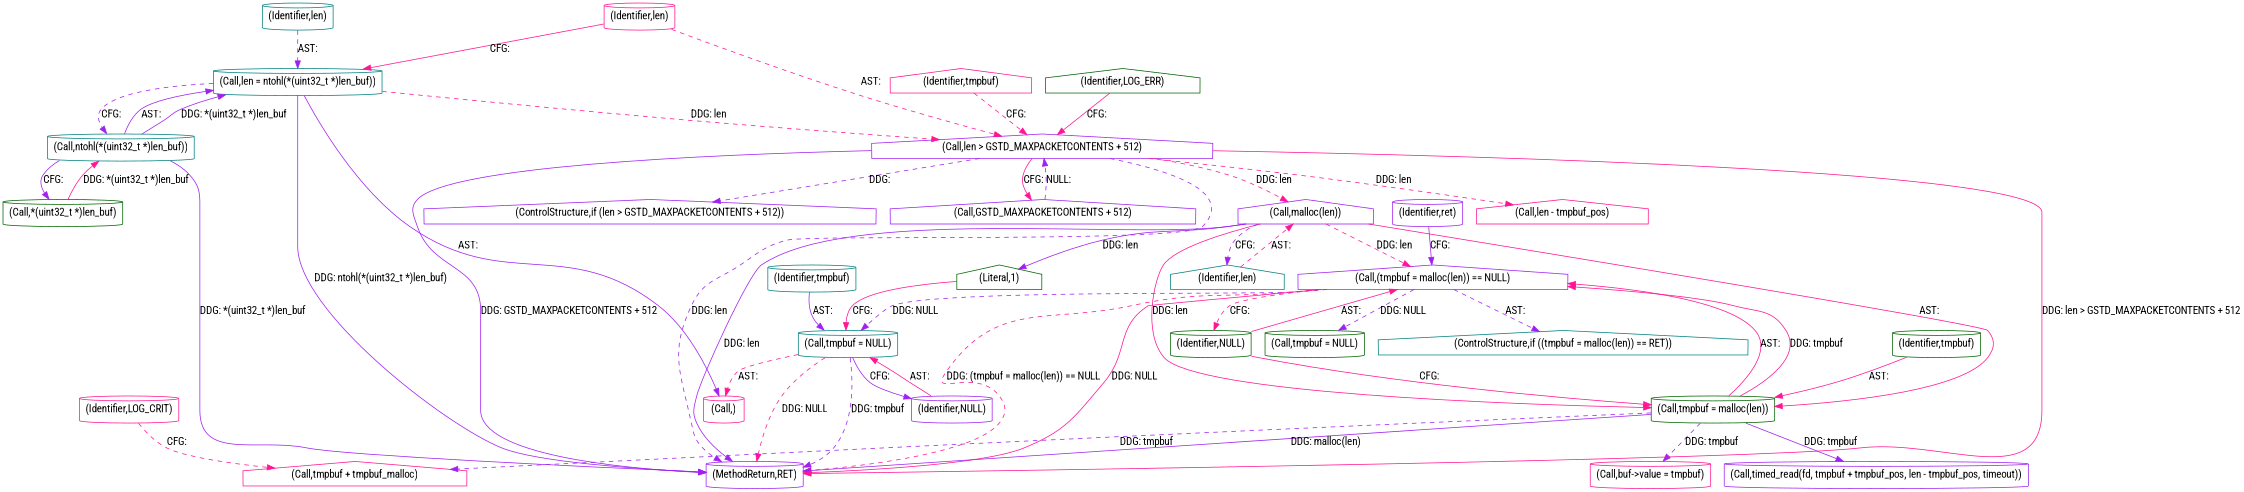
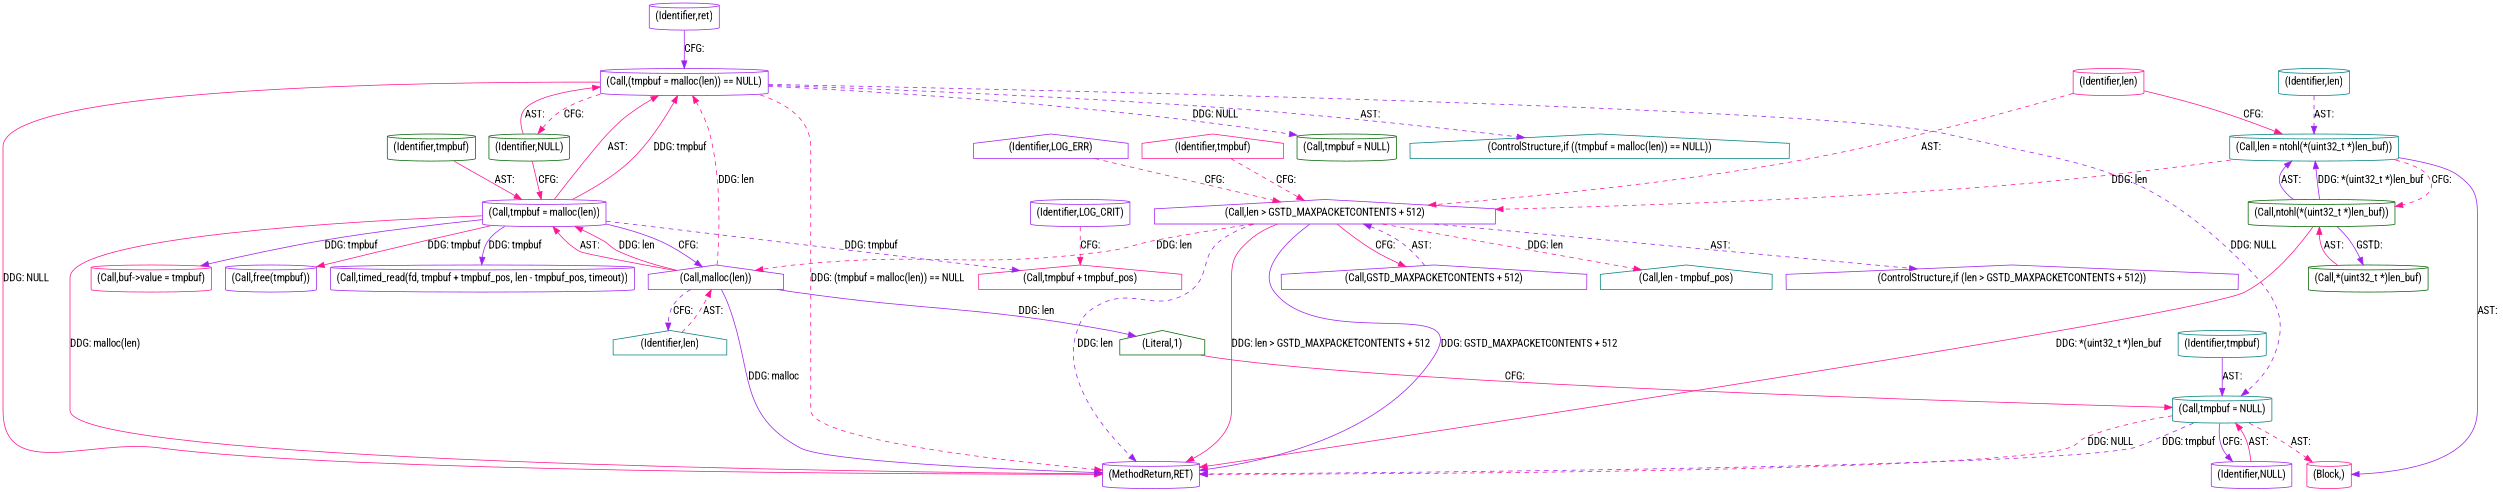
(1123, 82) -> (1051, 148)
(145, 91) -> (2430, 181)
(1087, 112) -> (1184, 179)
(121, 148) -> (2322, 213)
(55, 180) -> (2370, 246)
(136, 180) -> (2335, 246)
(881, 180) -> (1722, 246)
(1060, 180) -> (1423, 246)
(1562, 213) -> (1686, 279)
none -> (653, 238)
none -> (271, 279)
(1433, 279) -> (684, 82)
(742, 344) -> (774, 377)
(1563, 344) -> (1600, 148)
(399, 380) -> none
(129, 410) -> (1080, 213)
(724, 410) -> (2329, 475)
(1713, 410) -> (544, 213)
(1684, 440) -> (345, 237)
(1231, 442) -> (302, 450)
(308, 448) -> (1774, 378)
(355, 475) -> (1080, 279)
